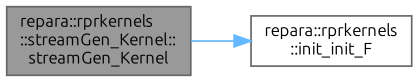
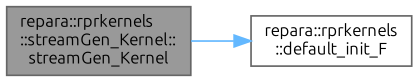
(331, 41) -> (331, 41)
